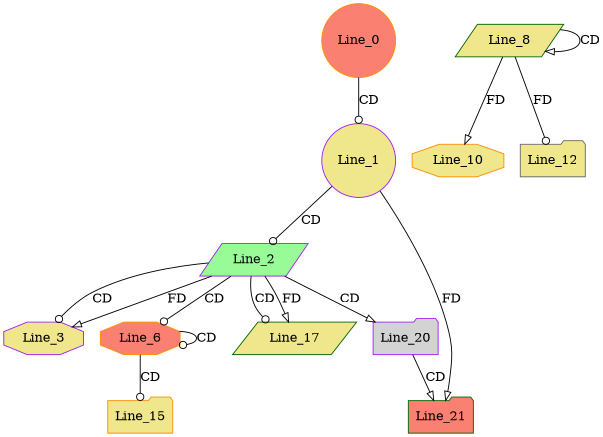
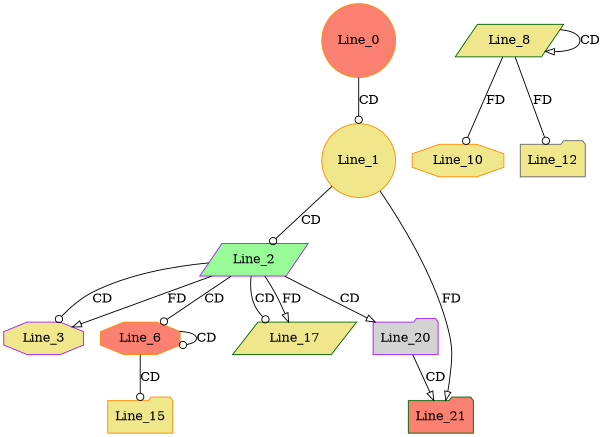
(486, 96) -> (485, 97)
(359, 161) -> (359, 161)
